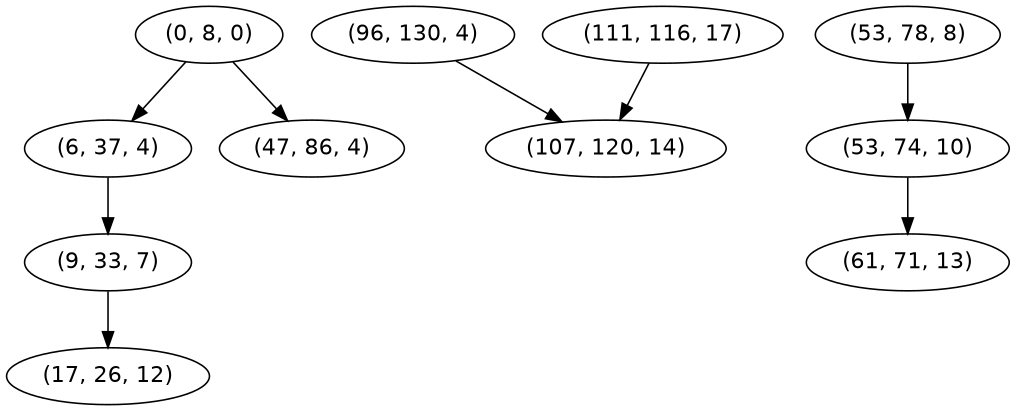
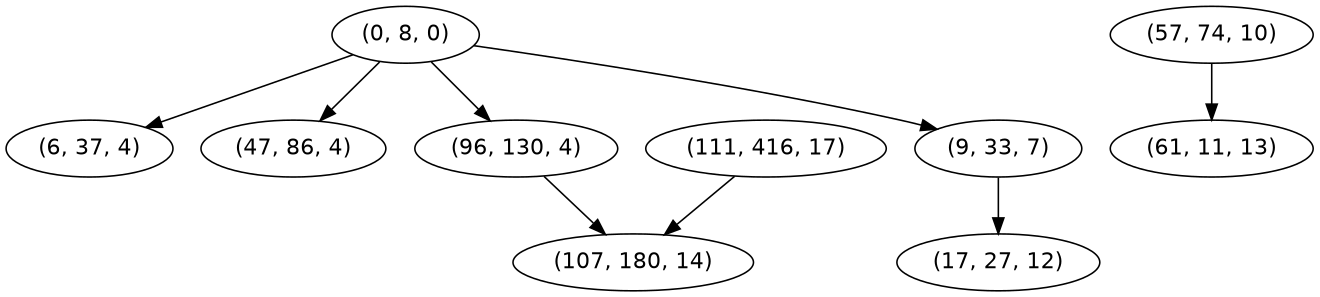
(663, 35) -> (766, 149)
(908, 35) -> none
none -> (455, 86)
(606, 149) -> (633, 262)
(908, 149) -> (1212, 35)
(108, 198) -> (699, 81)
(908, 262) -> (1212, 149)
(108, 376) -> (998, 262)
